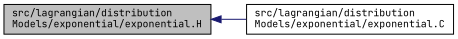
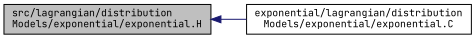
(350, 19) -> (359, 19)
